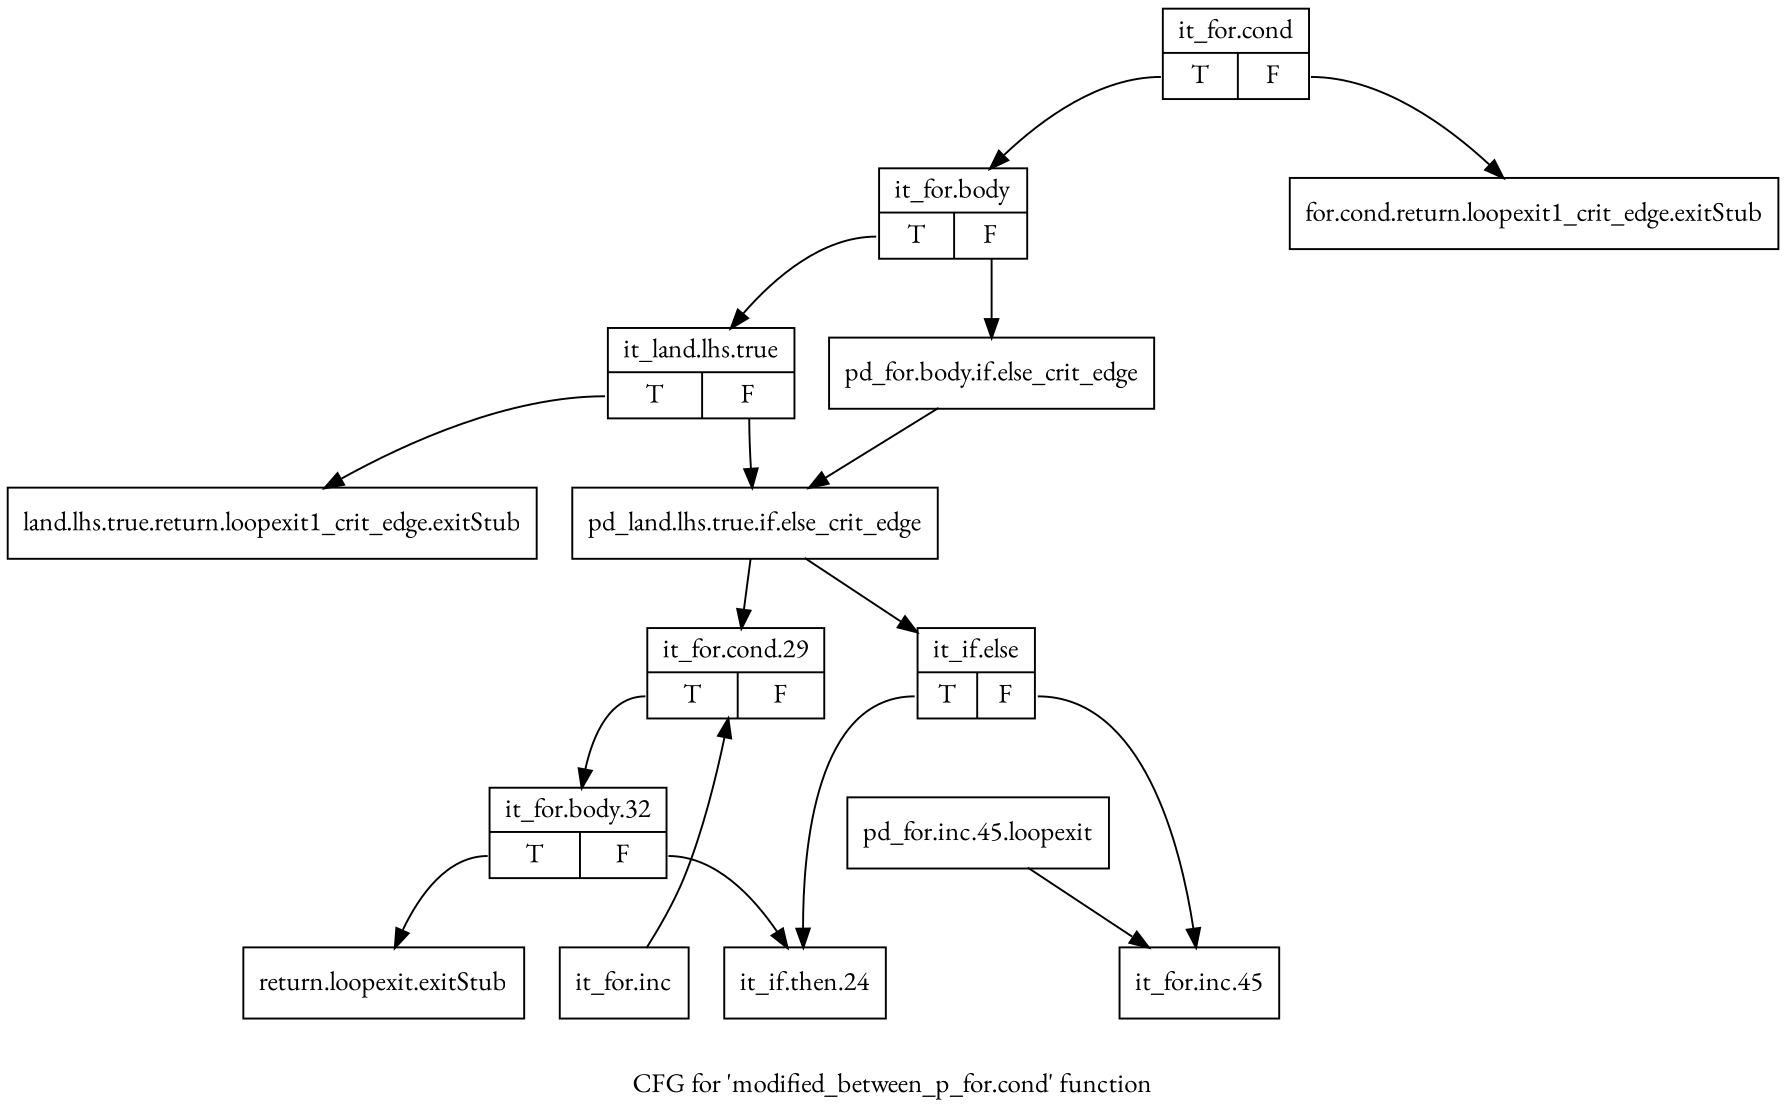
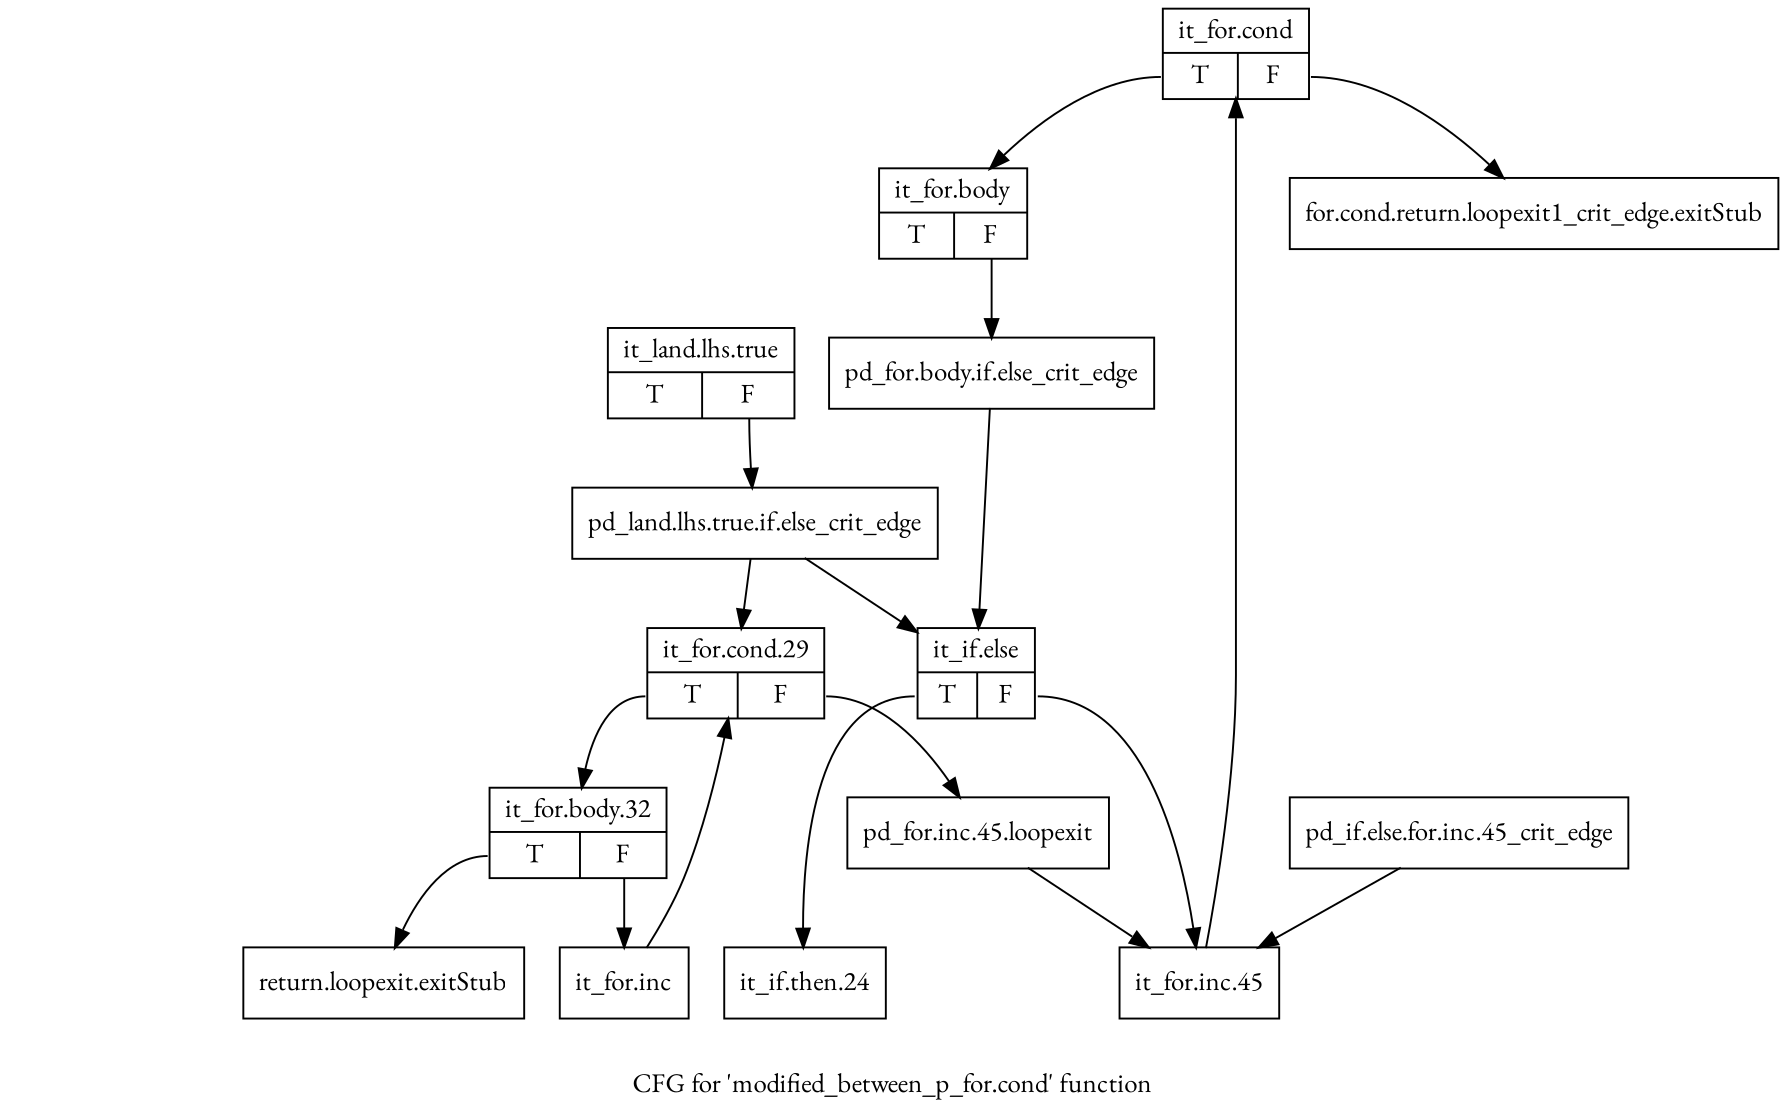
(802, 261) -> none
(882, 443) -> (985, 509)
(272, 523) -> none
none -> (1236, 534)
none -> (897, 724)
none -> (1459, 833)
(731, 881) -> (624, 903)
